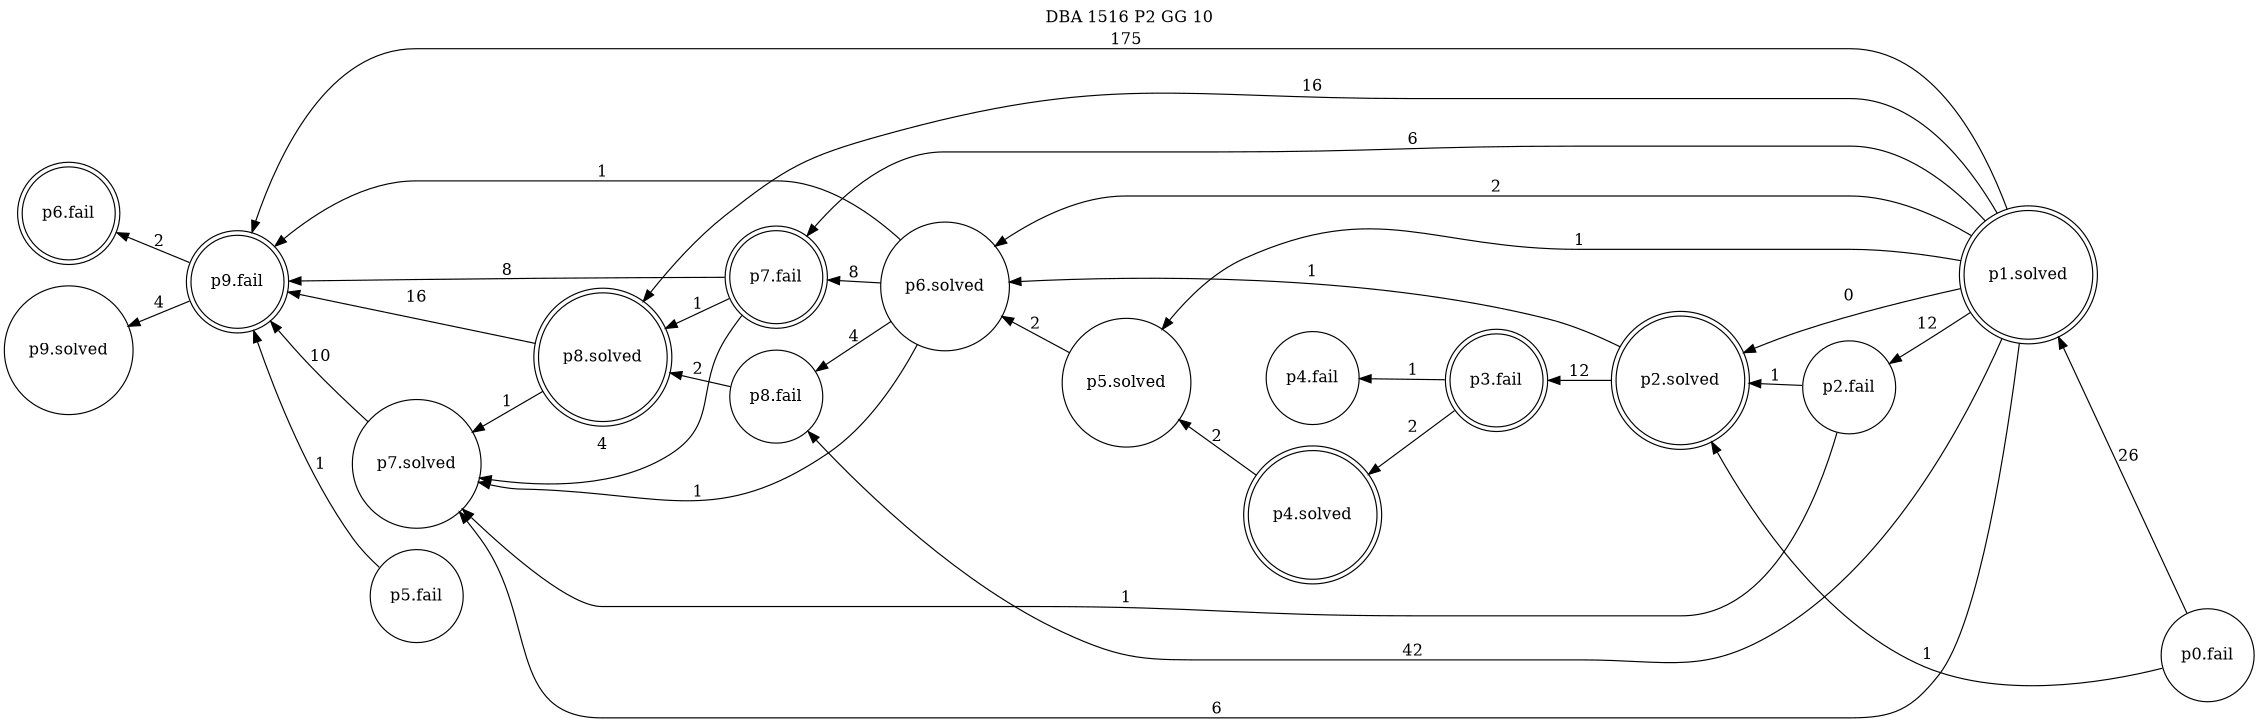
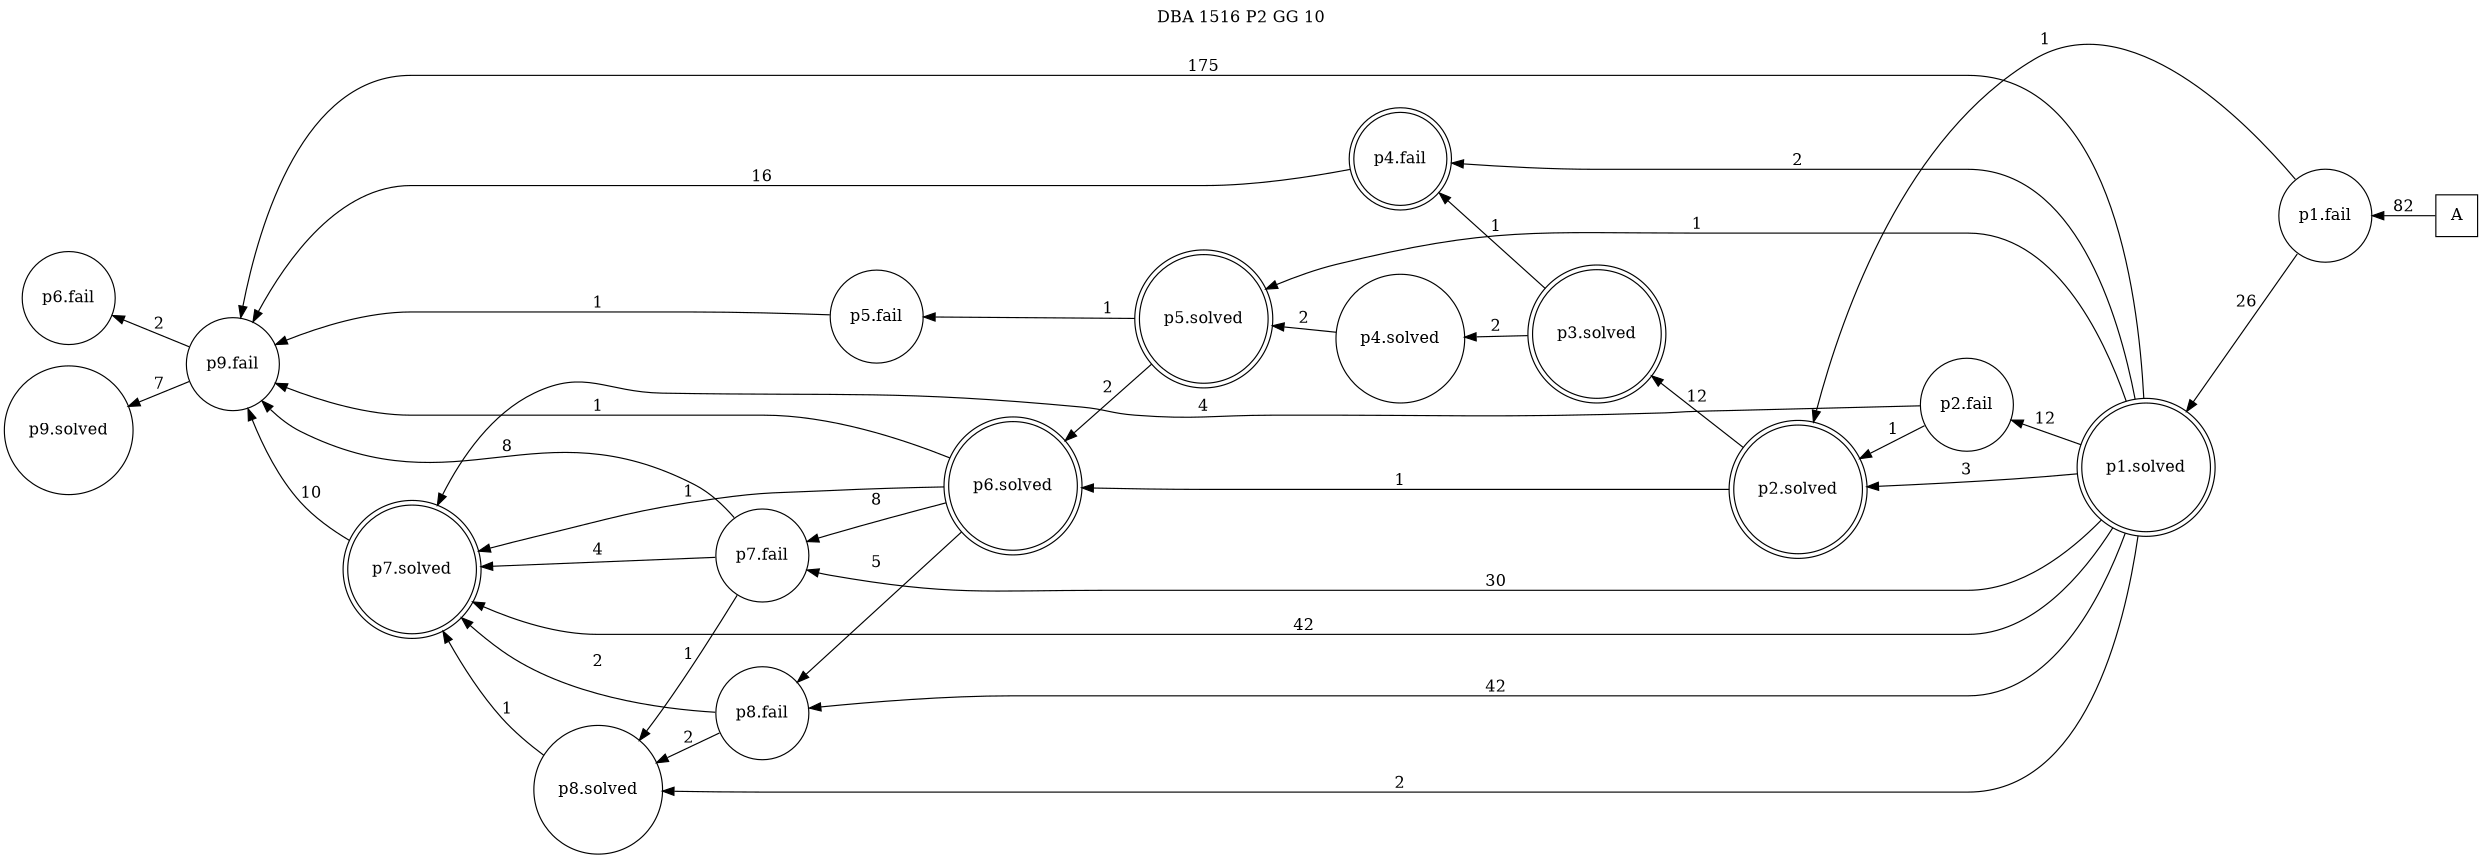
(1313, 86) -> (1400, 783)
(1413, 140) -> (1496, 582)
(1488, 196) -> (1869, 169)
(69, 213) -> (69, 298)
none -> (2457, 216)
(776, 277) -> (762, 556)
(237, 282) -> (233, 364)
(945, 286) -> (1013, 486)
(1849, 296) -> (1967, 470)
(159, 303) -> (159, 384)
none -> (1035, 318)
(418, 319) -> (778, 186)
(854, 337) -> (877, 563)
(603, 357) -> (598, 790)
(1313, 378) -> (1400, 159)
(1497, 380) -> (1597, 334)
(1127, 383) -> (1204, 319)
(417, 464) -> (412, 569)
(1313, 515) -> (1400, 339)
(1127, 598) -> (1204, 406)
(2208, 655) -> (2325, 216)
none -> (585, 690)
(1217, 709) -> (1304, 626)
